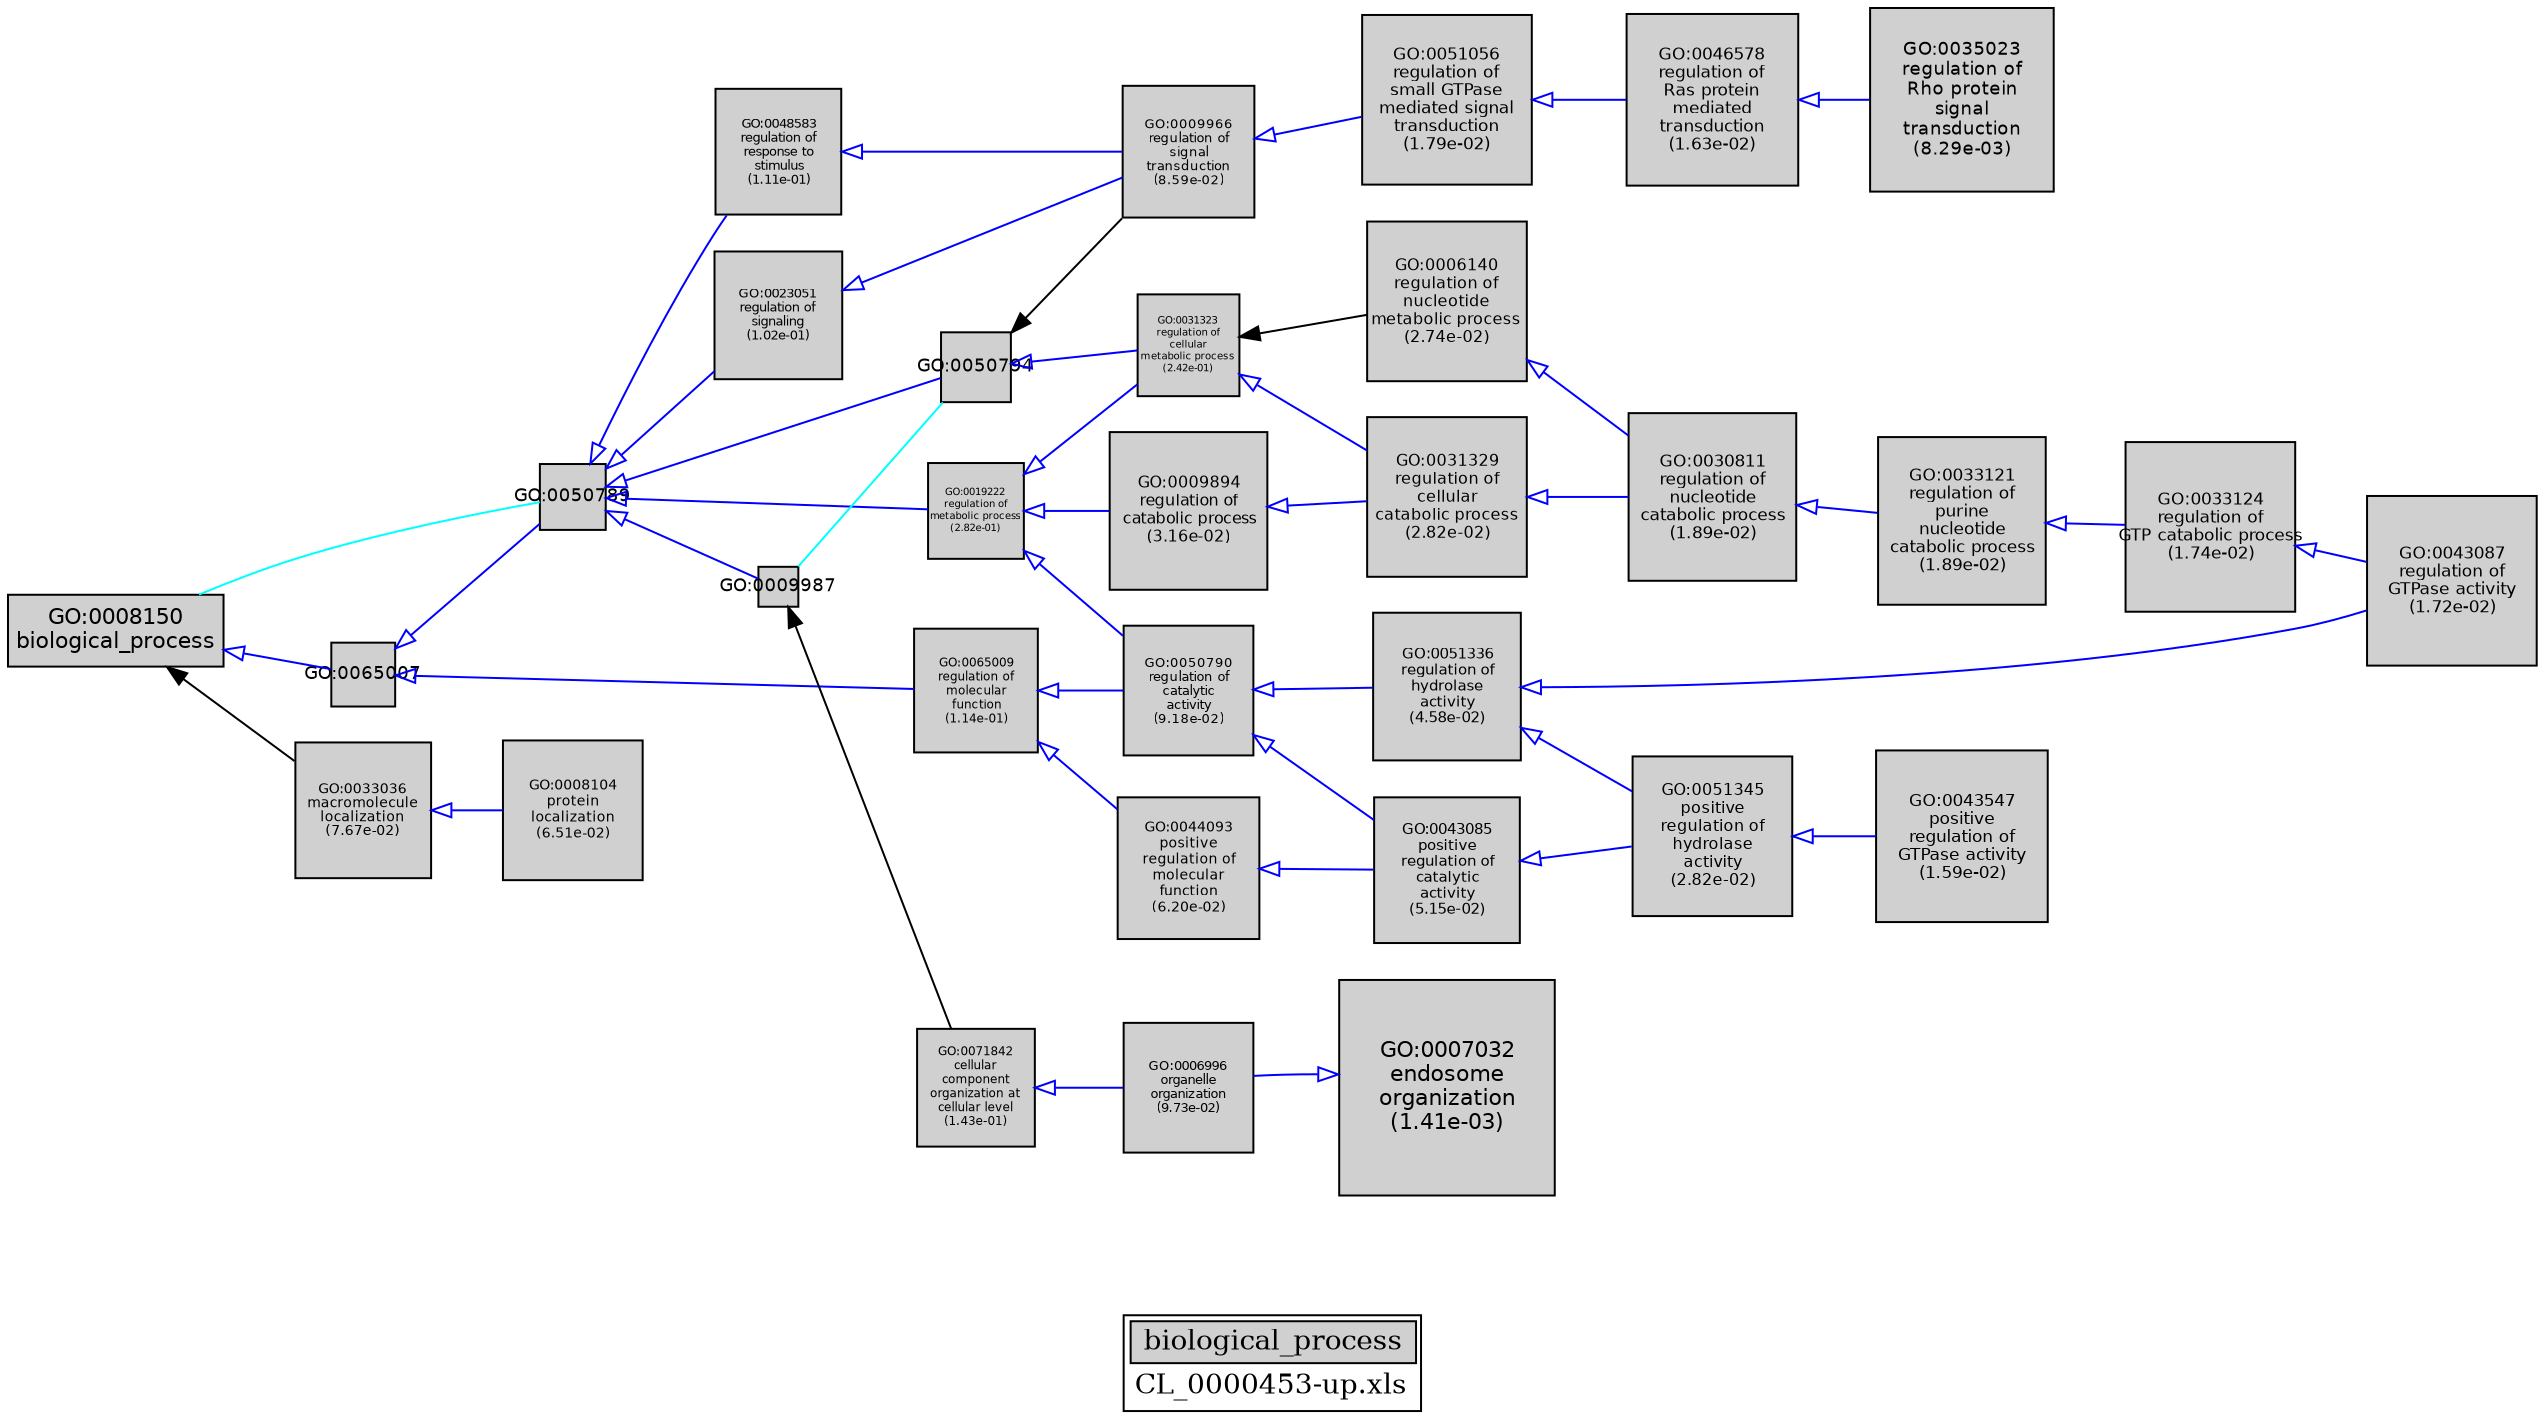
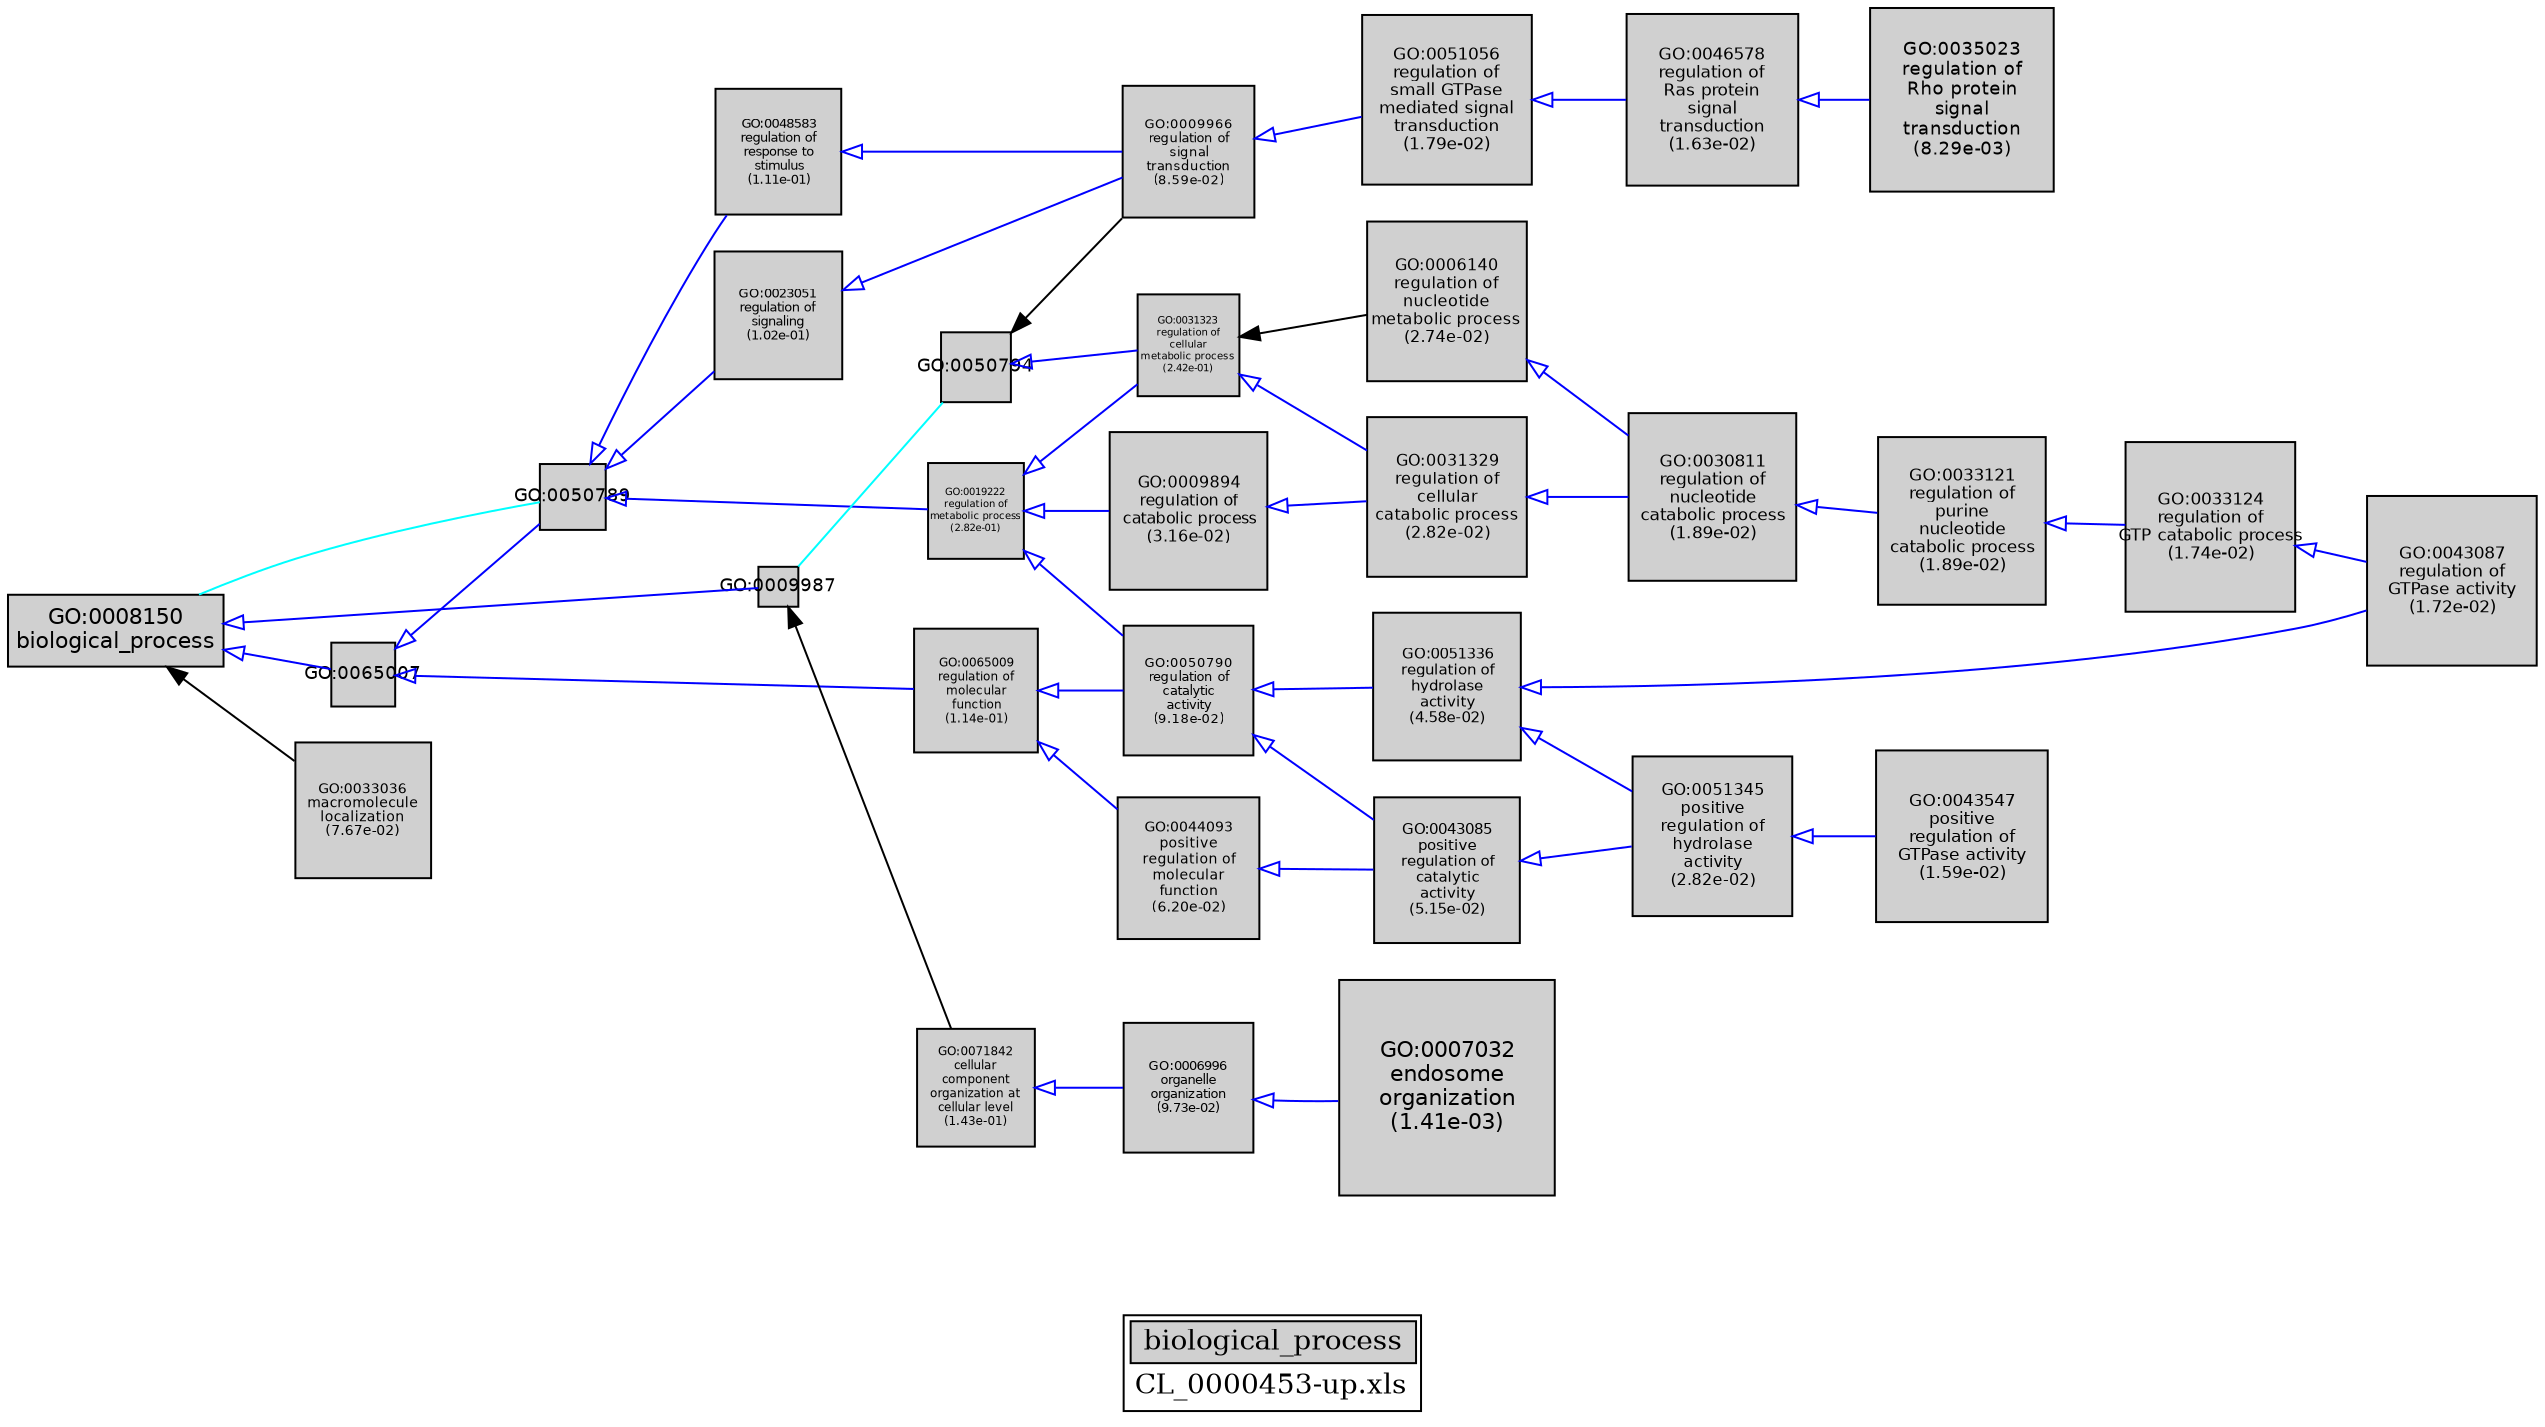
(1712, 108) -> (1712, 108)
(783, 429) -> none
(692, 549) -> (501, 605)
(573, 810) -> none
(1286, 1075) -> (1306, 1101)
